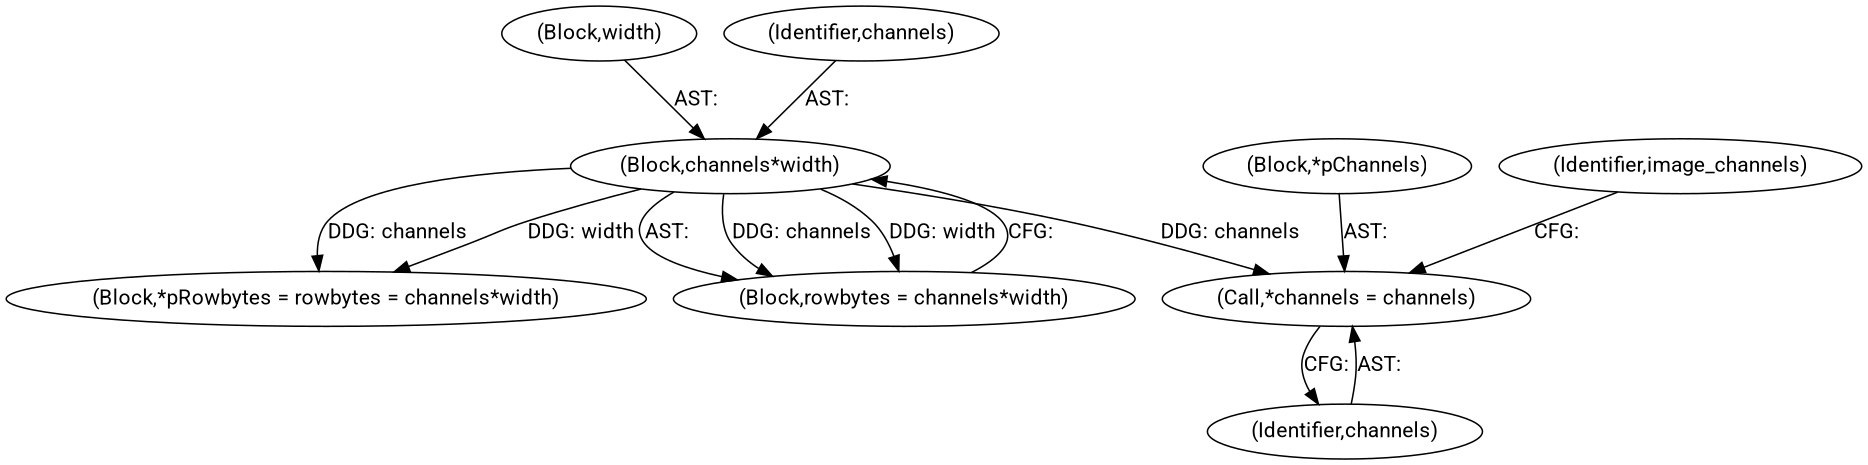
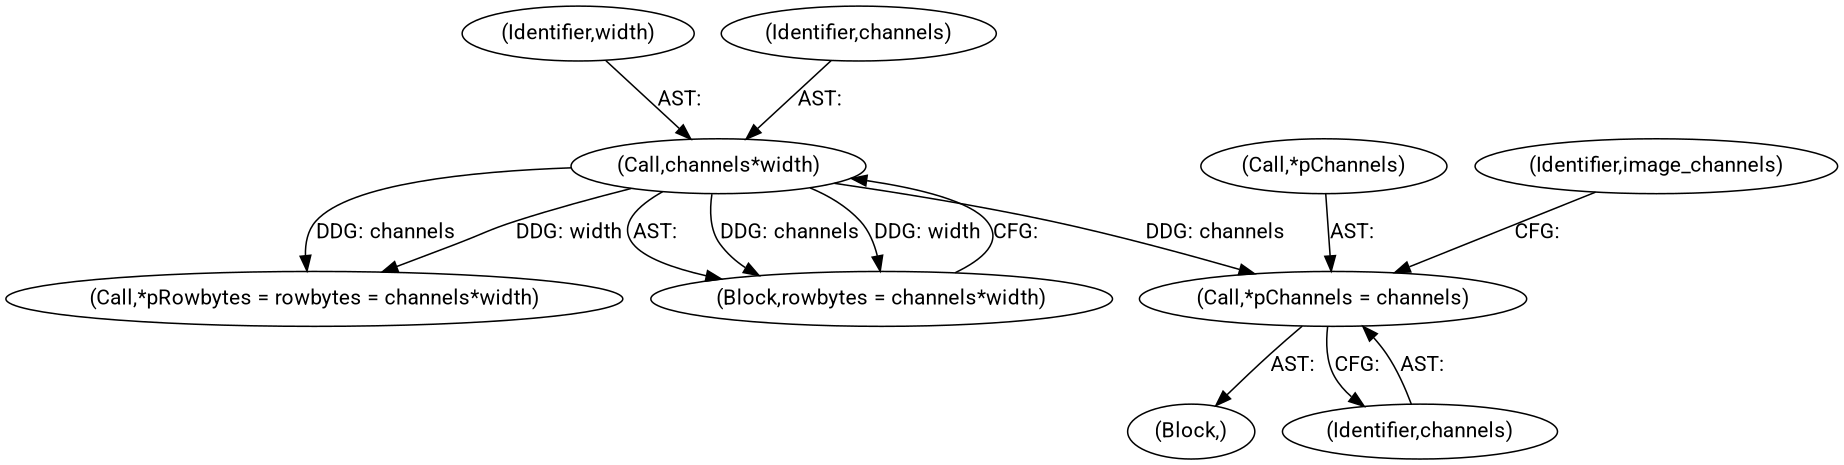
(599, 34) -> (578, 34)
(730, 166) -> (718, 166)
(1337, 166) -> (1324, 166)
(326, 299) -> (314, 299)
(1346, 299) -> (1333, 299)
none -> (1191, 432)
